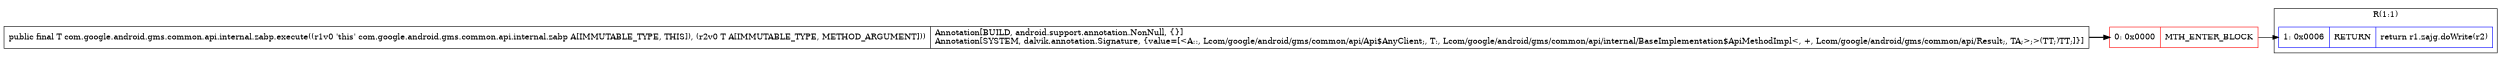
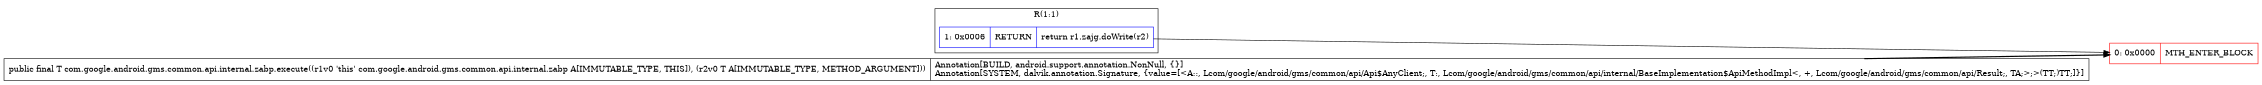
(2266, 37) -> (1629, 46)
